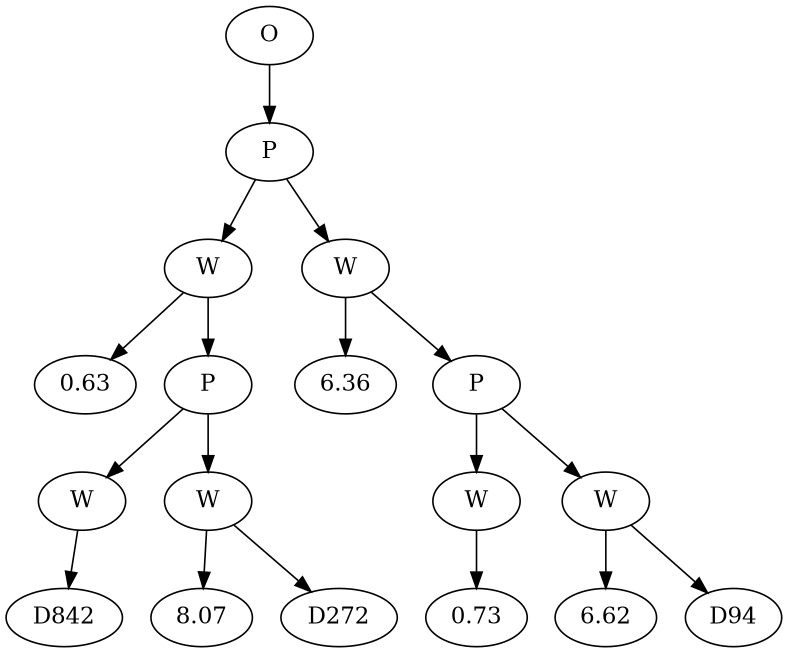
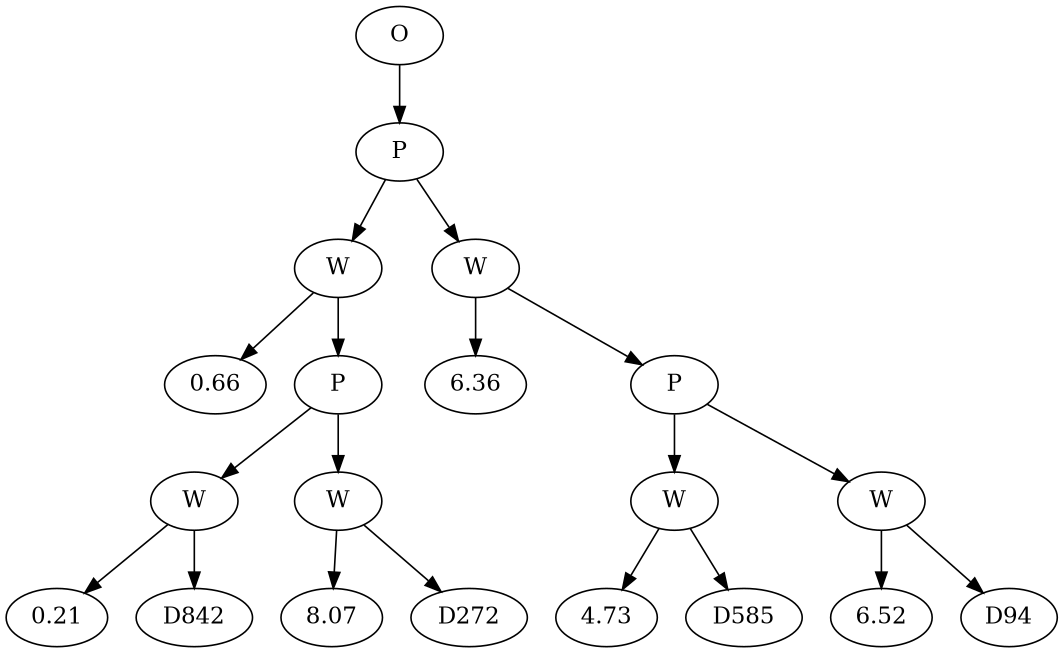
(85, 385) -> (215, 385)
none -> (57, 618)
(477, 618) -> (607, 618)
(606, 618) -> (881, 618)
none -> (744, 618)
